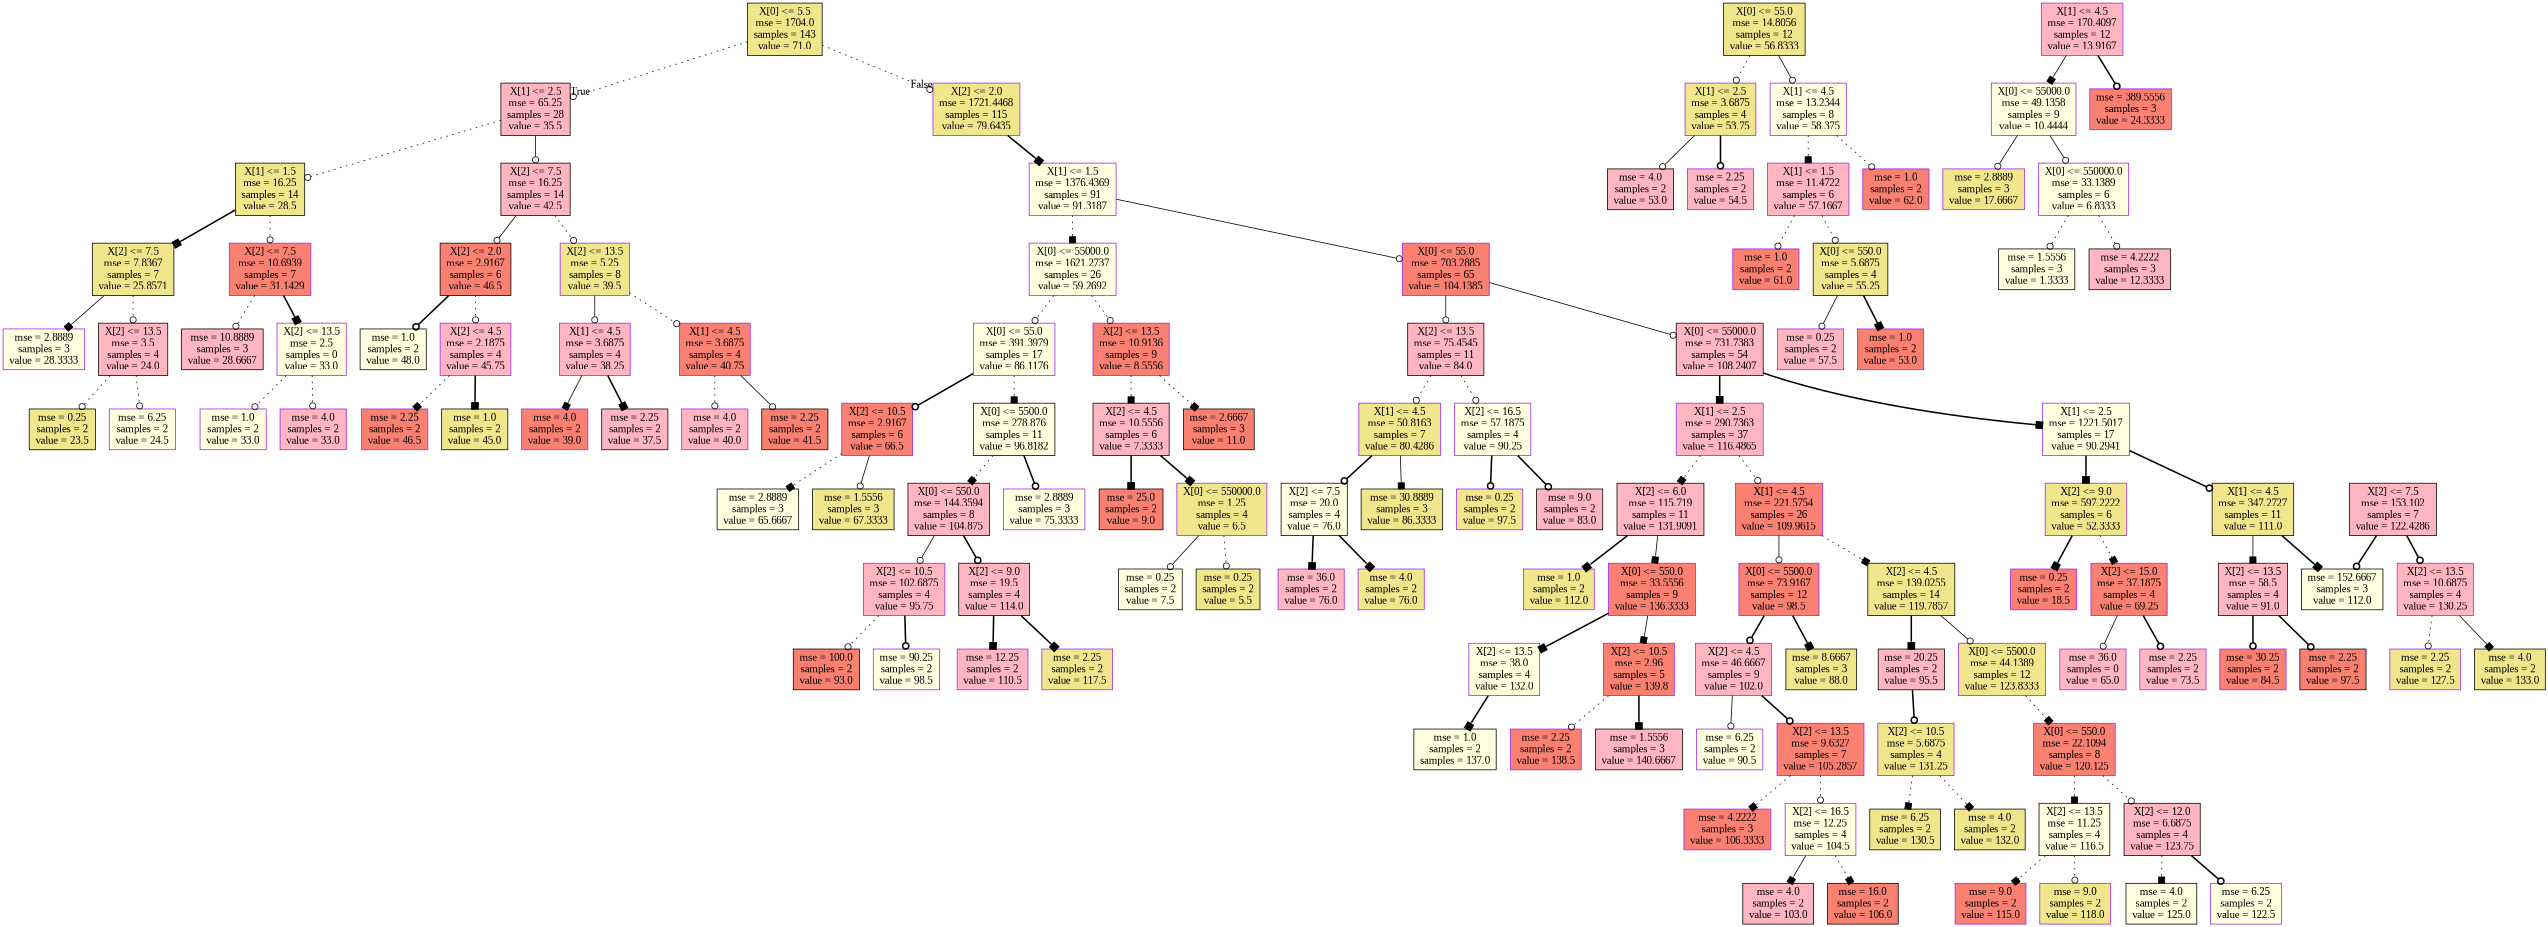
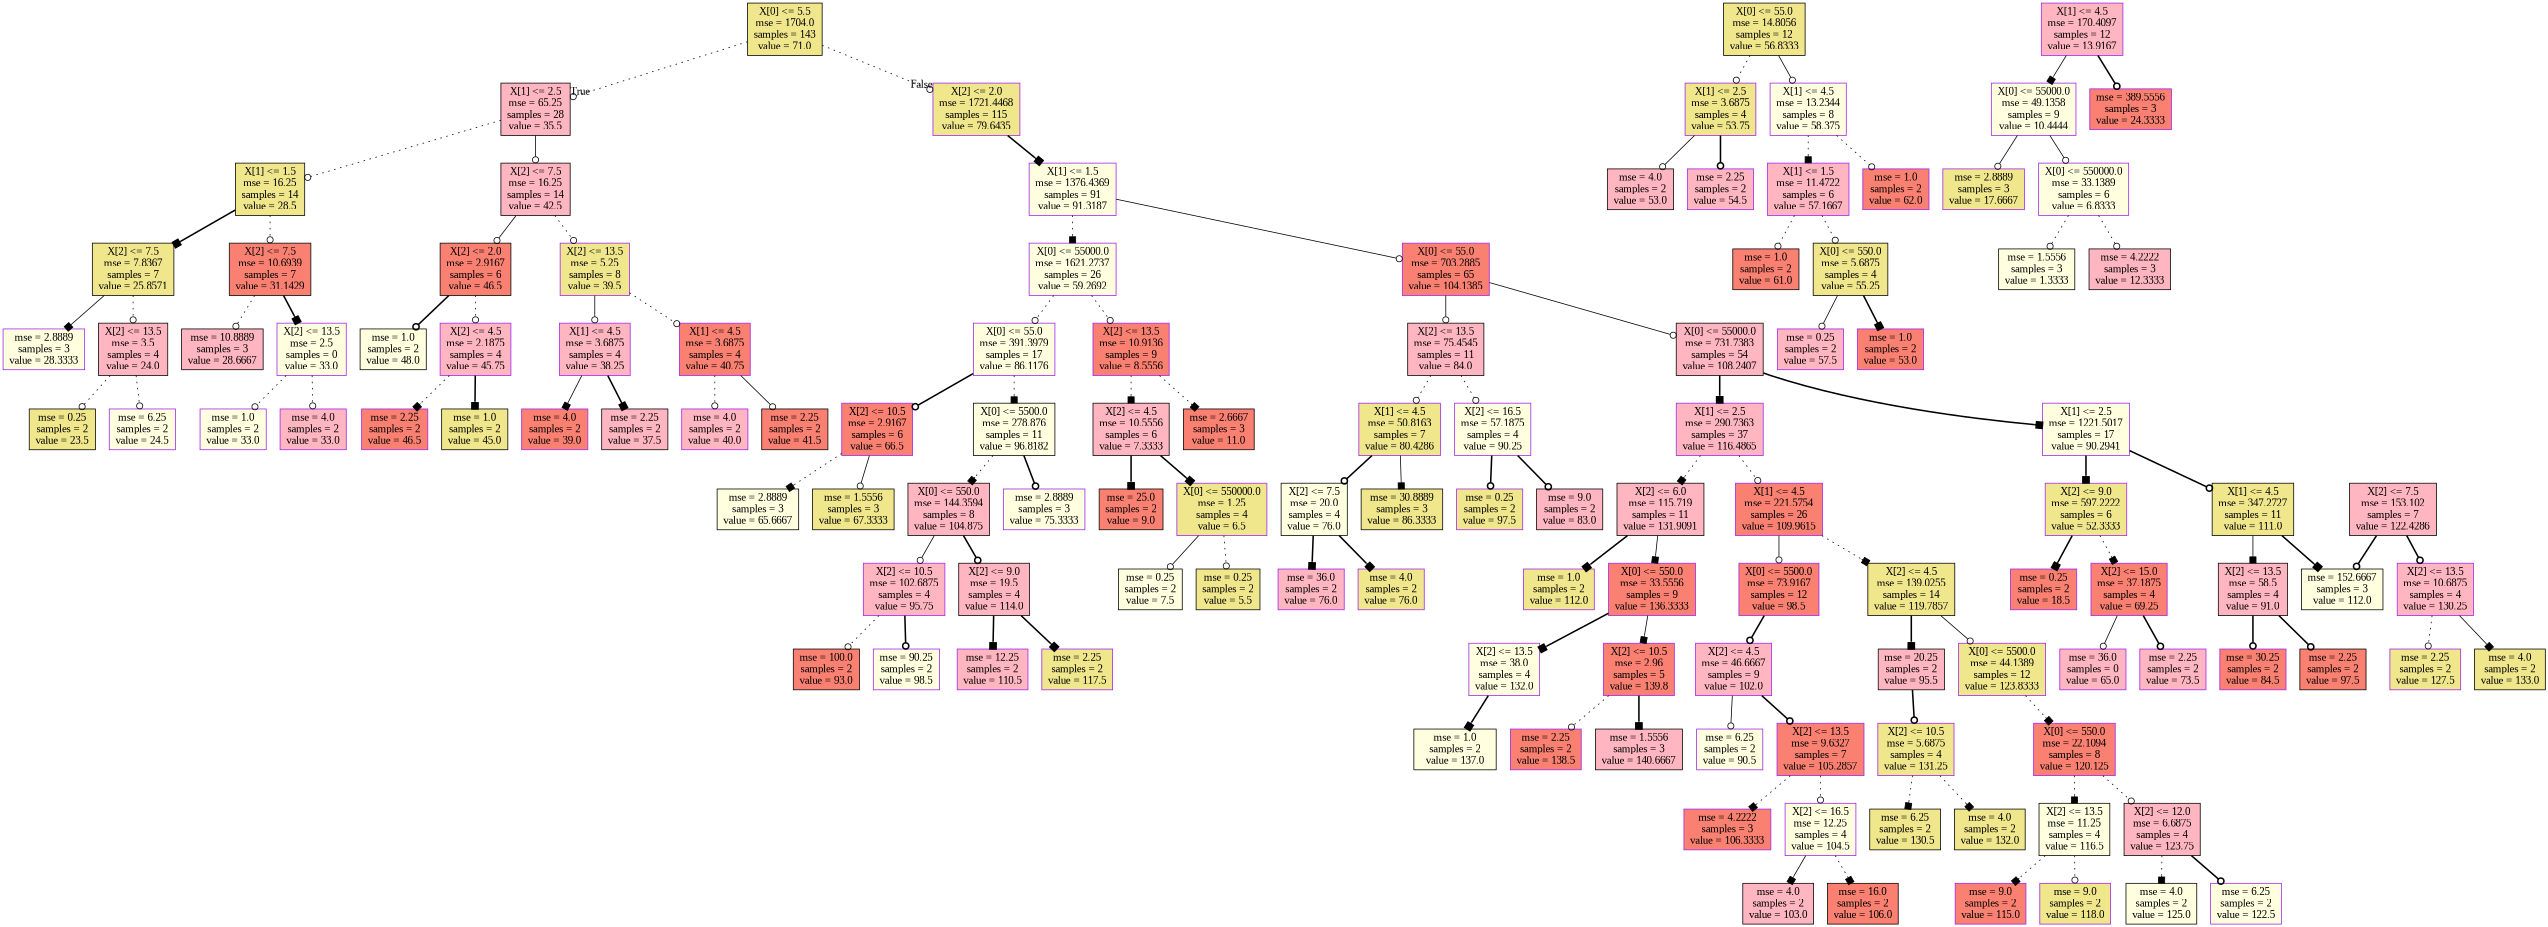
(270, 269) -> (270, 269)
(1766, 269) -> (1766, 269)
(1821, 669) -> none
(1455, 749) -> (1455, 749)
